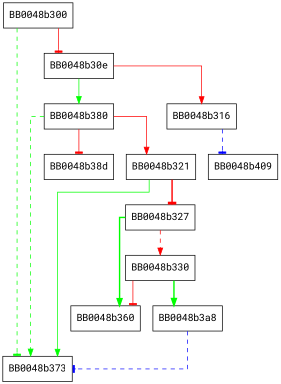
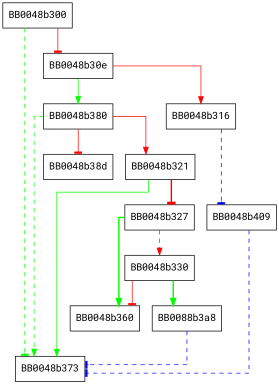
(188, 318) -> (187, 318)
none -> (240, 373)
